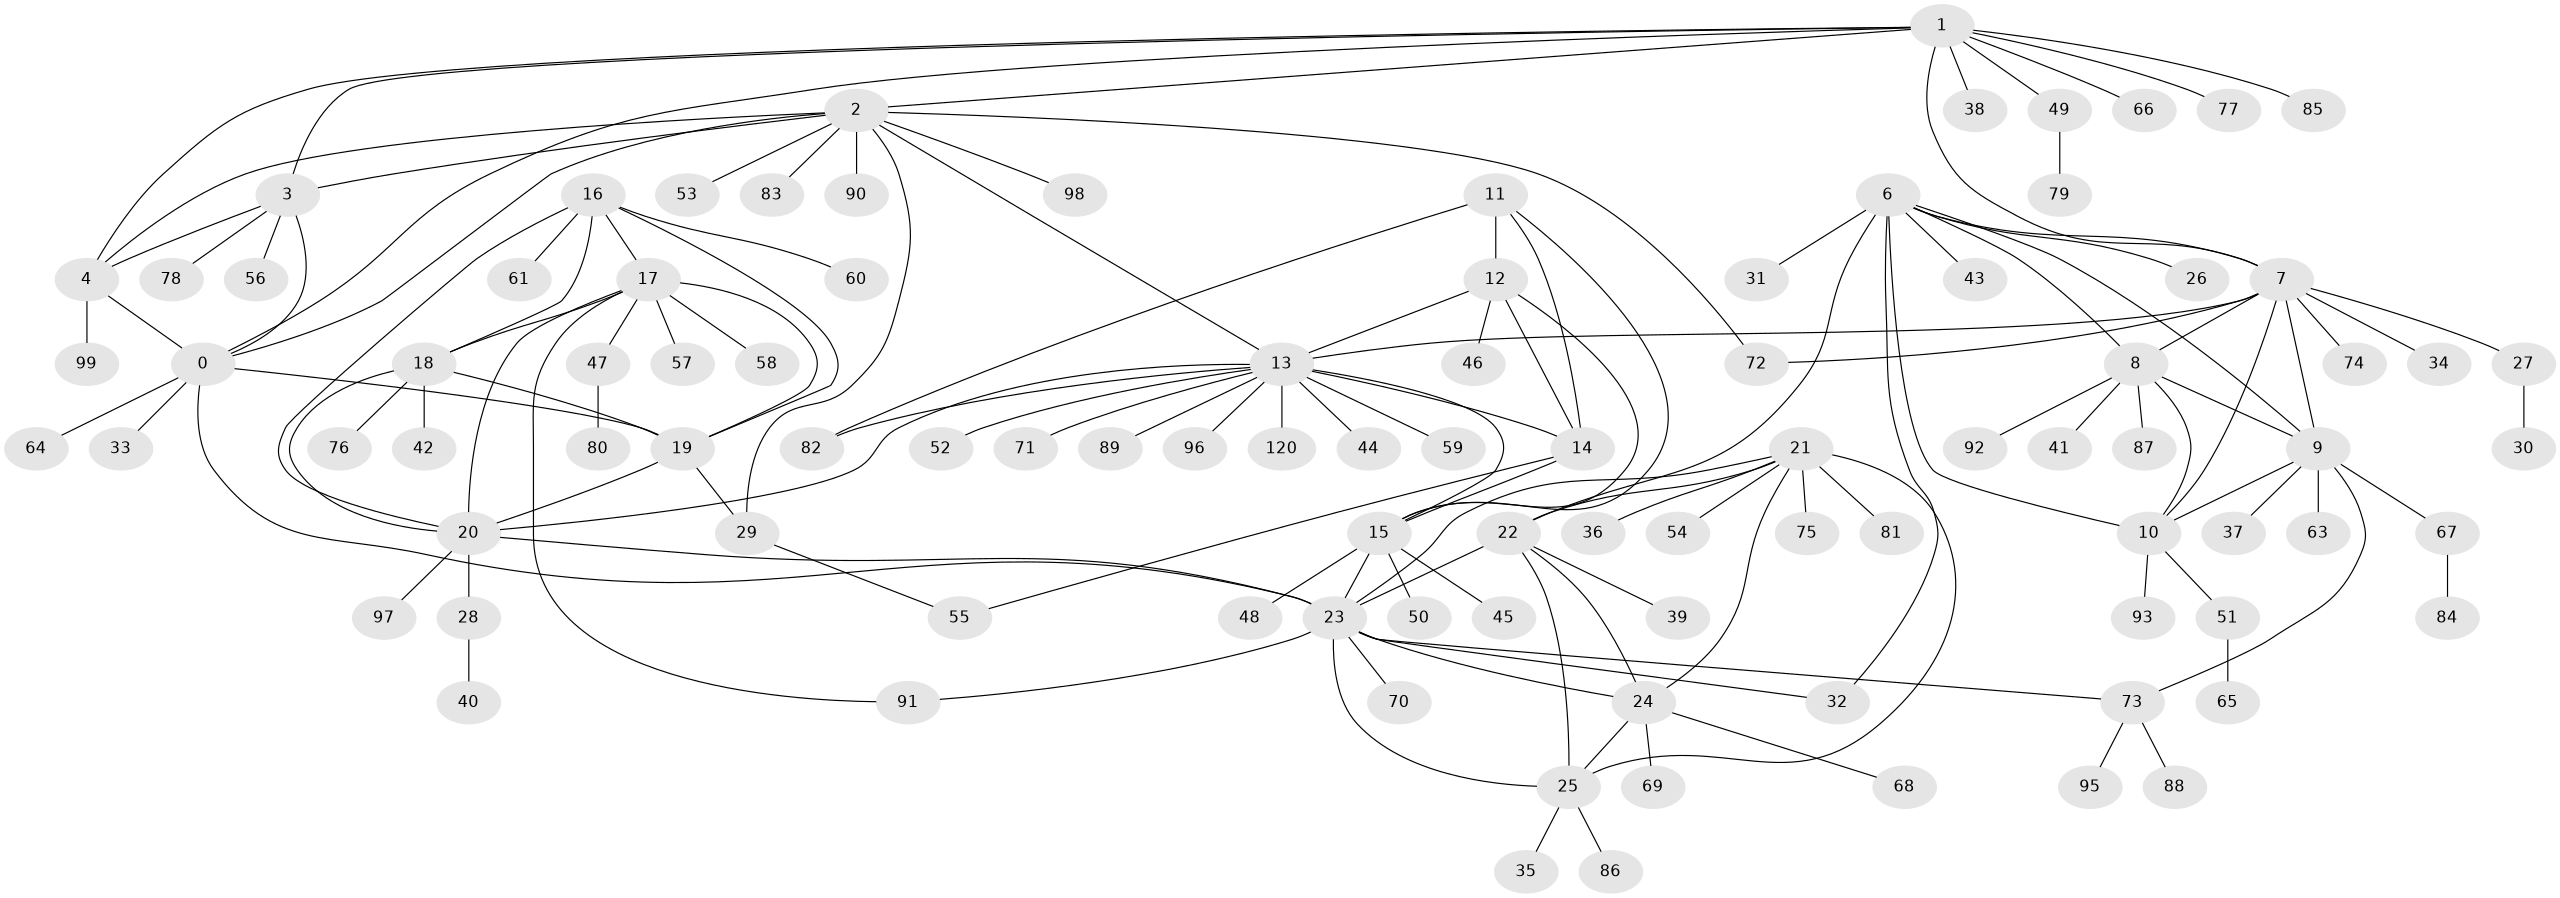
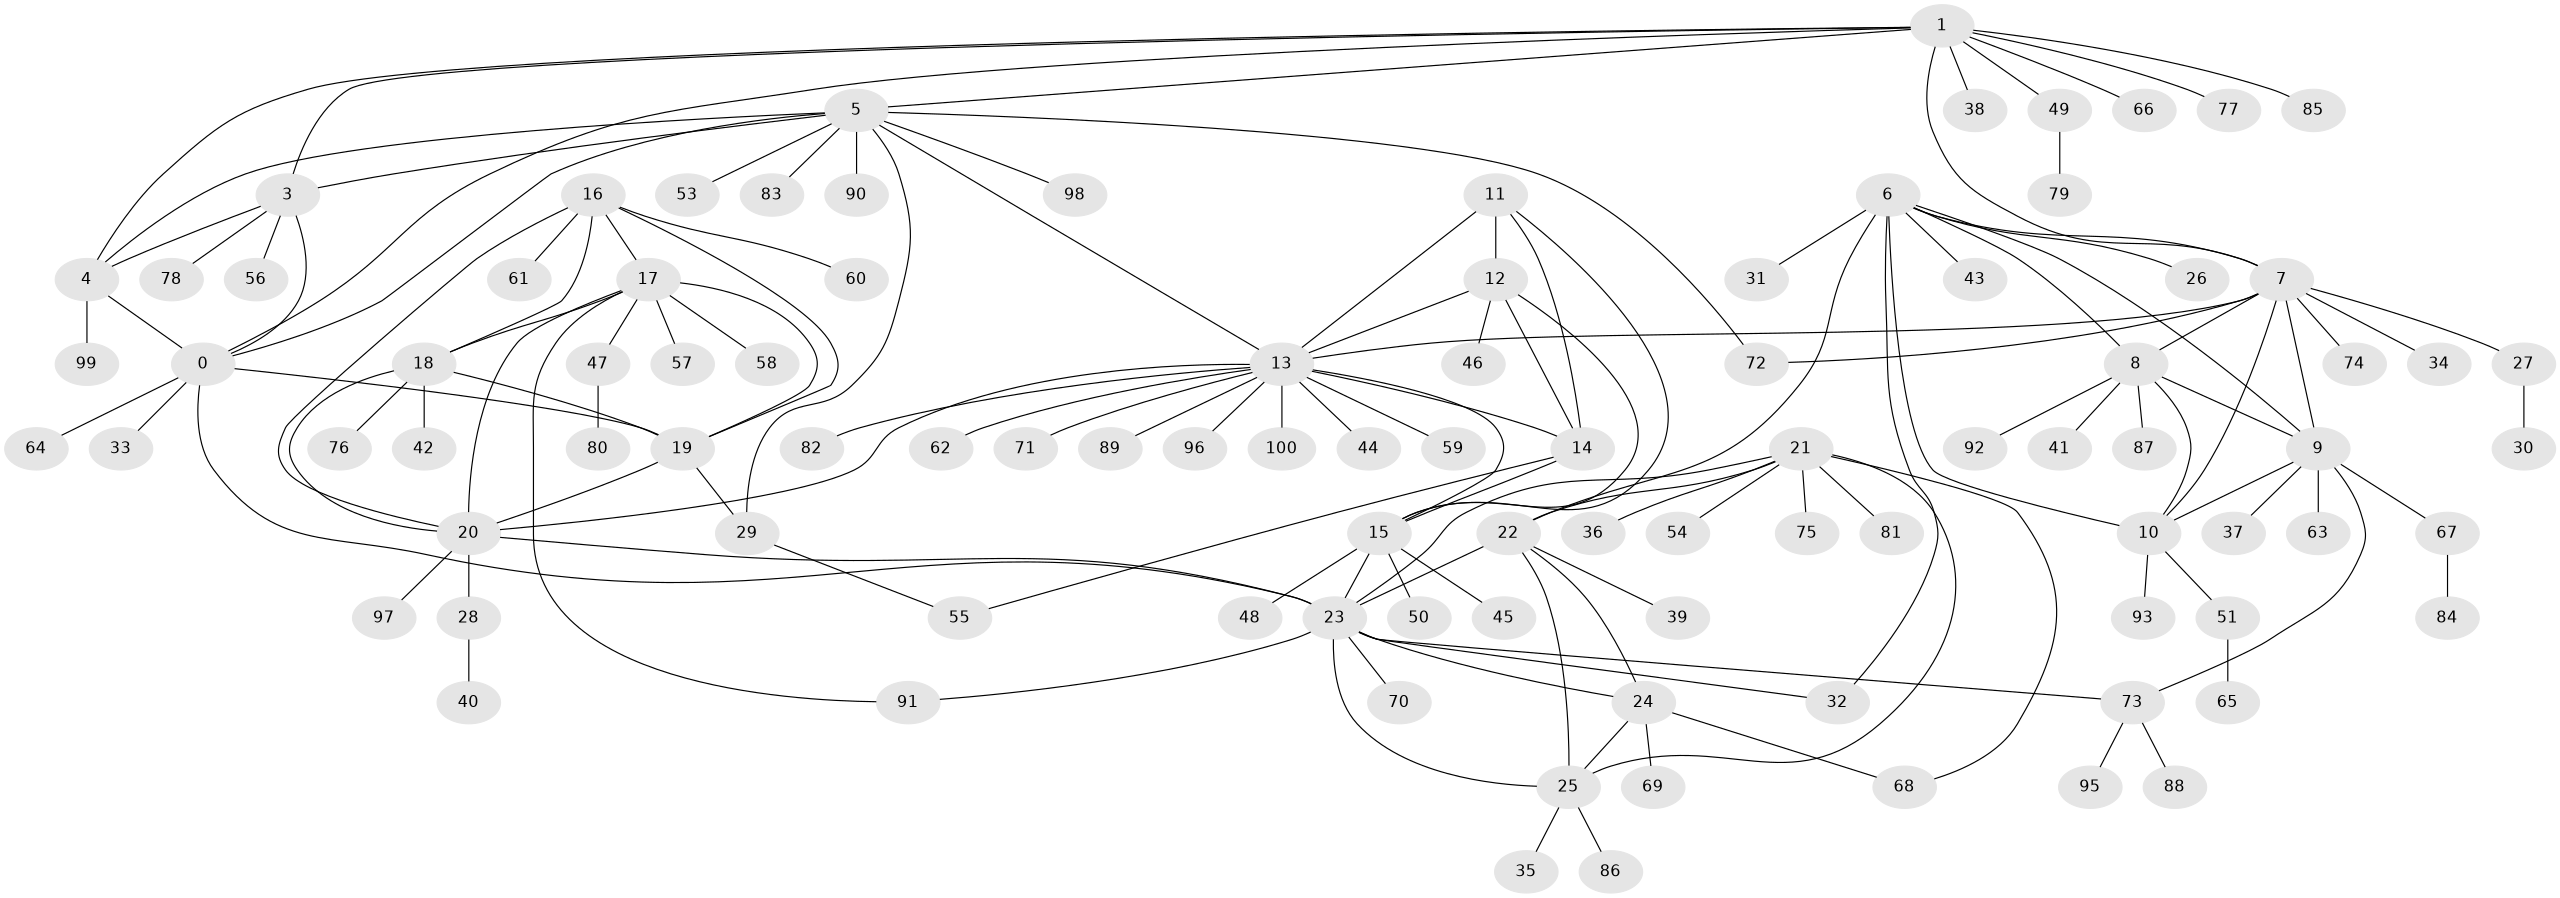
(857, 110) -> (857, 110)
(1148, 311) -> (1389, 280)
(941, 449) -> (941, 449)
(1282, 449) -> (1282, 449)
(1744, 588) -> (2050, 571)
